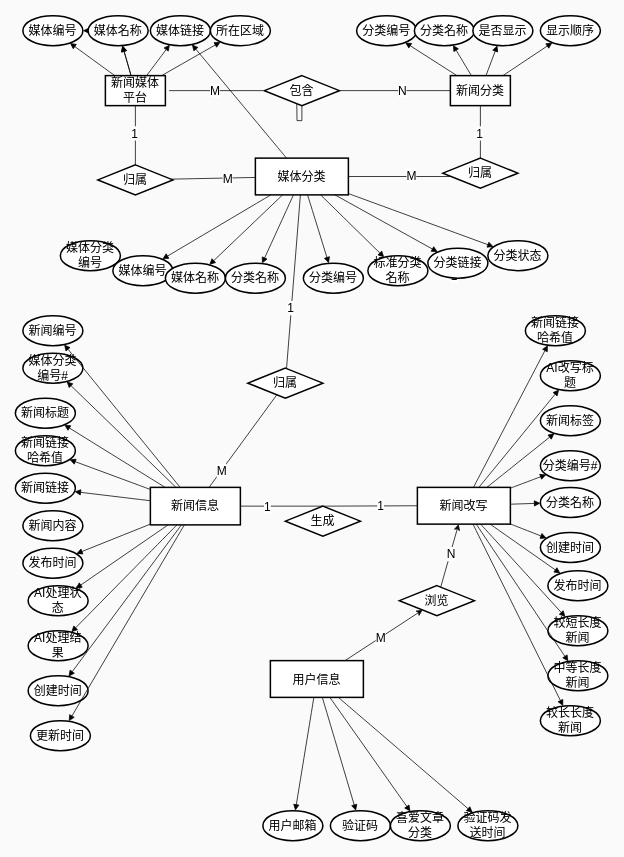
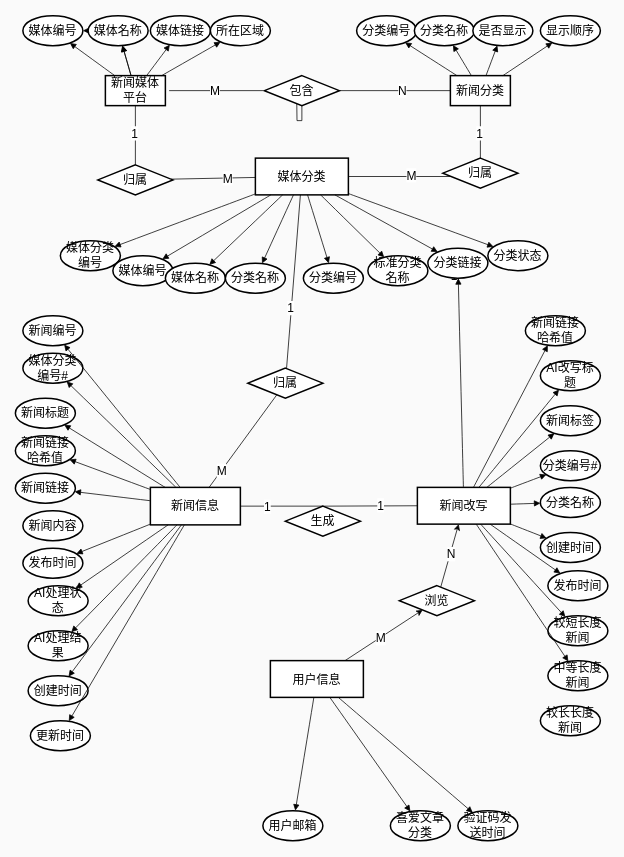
(240, 102) -> (187, 219)
(518, 614) -> (463, 451)
(339, 752) -> none
(360, 825) -> none
